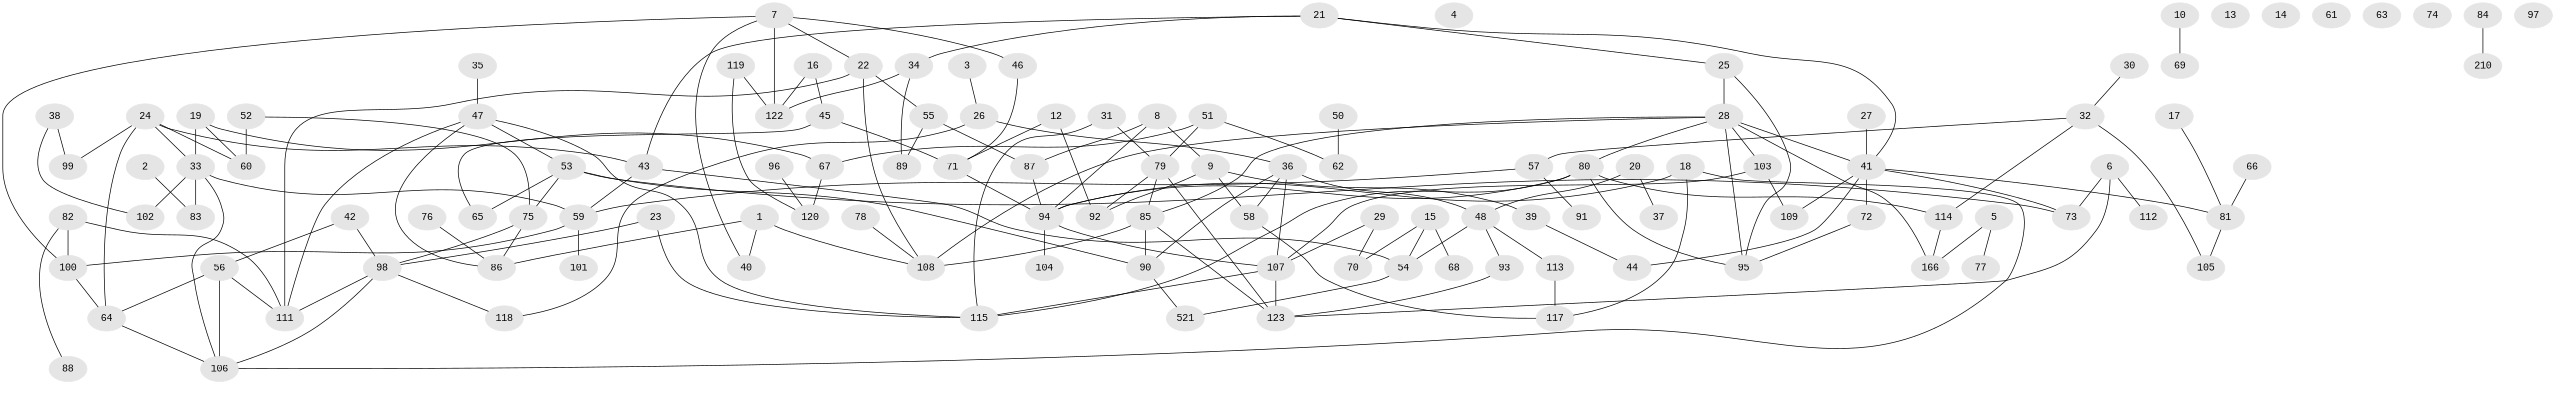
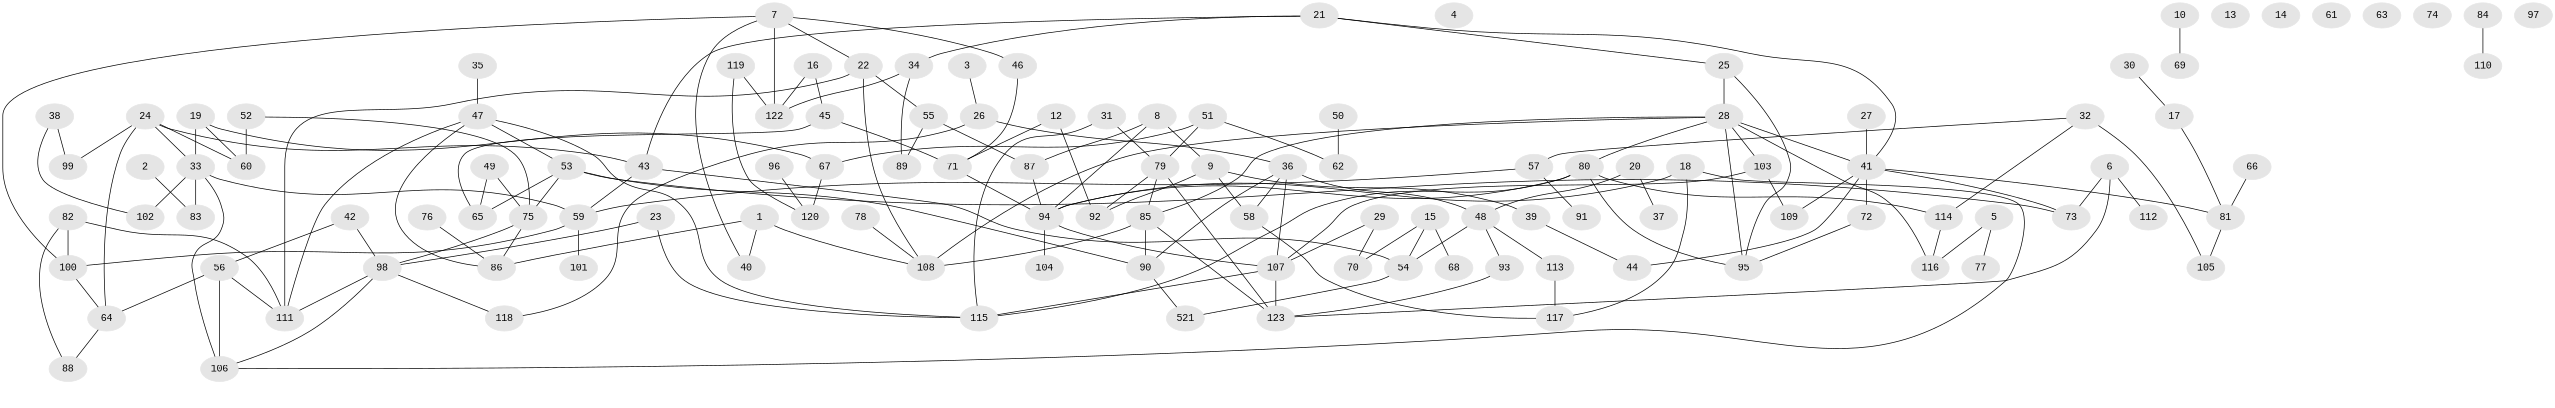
(2483, 66) -> (2483, 66)
(2107, 91) -> (2152, 91)
none -> (490, 167)
(1930, 268) -> (1930, 268)
(163, 344) -> (87, 344)
